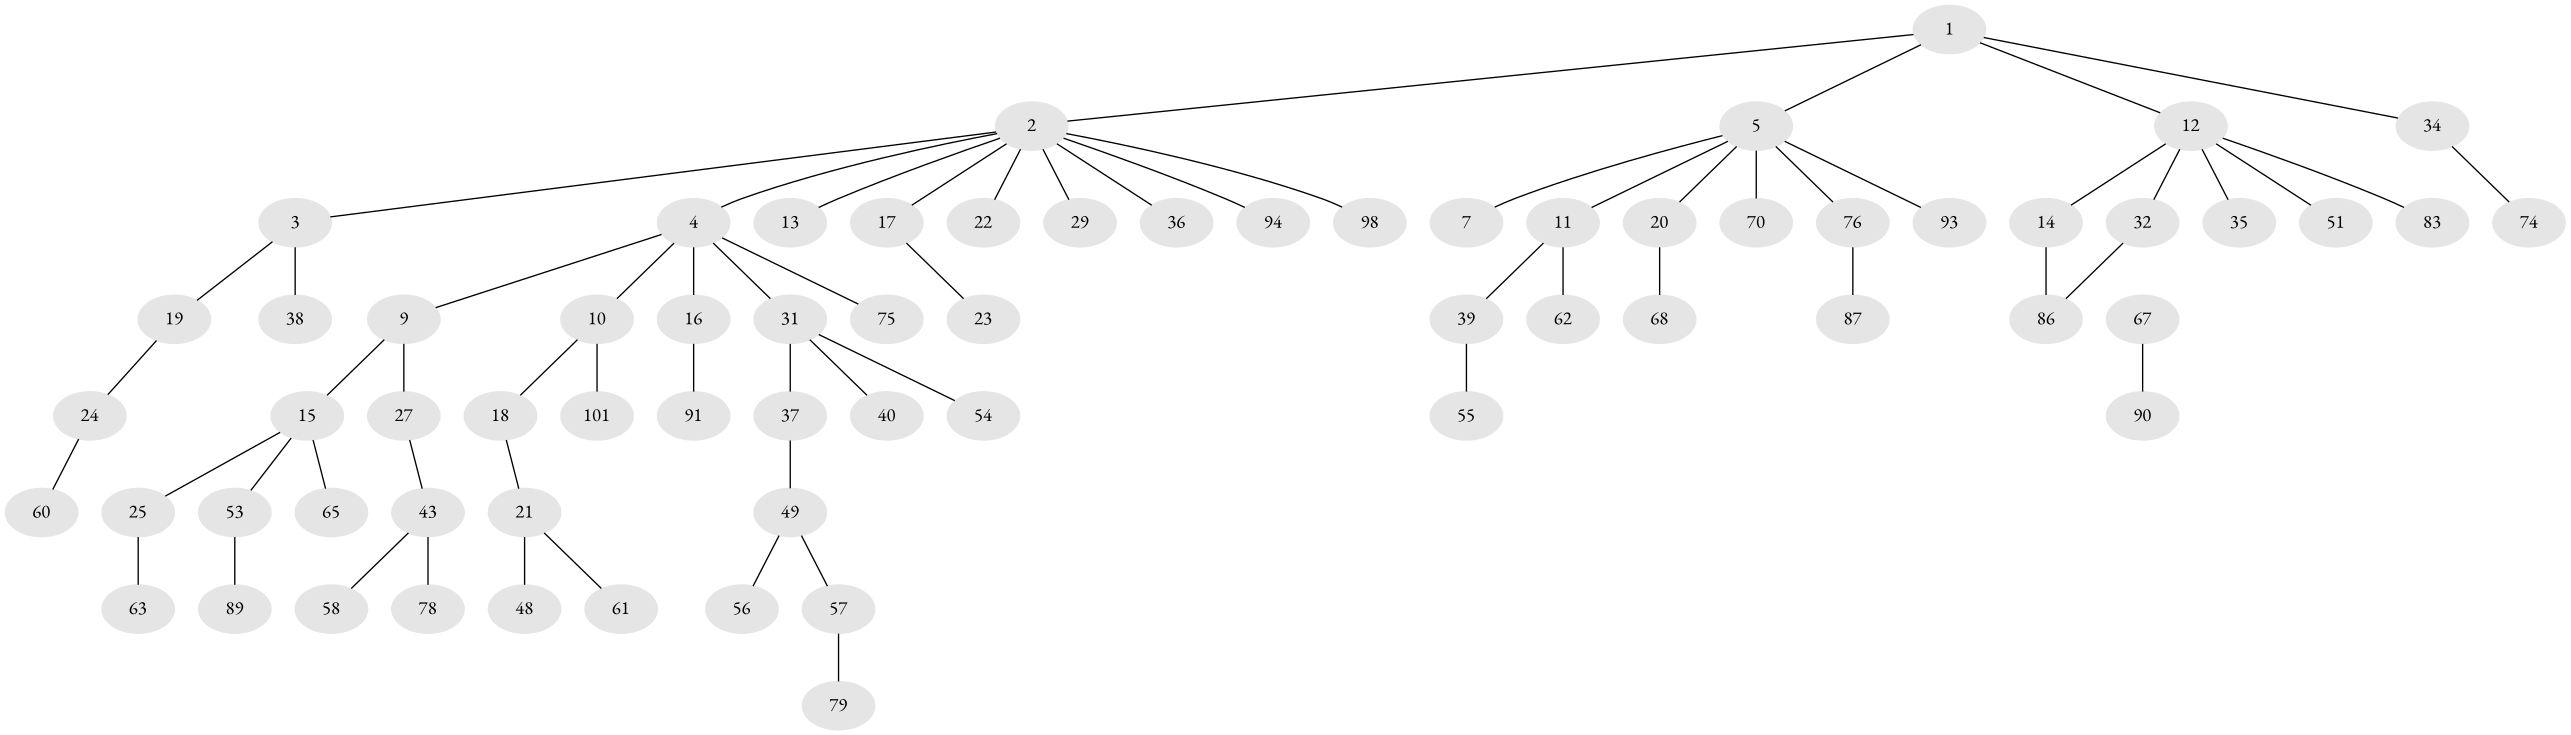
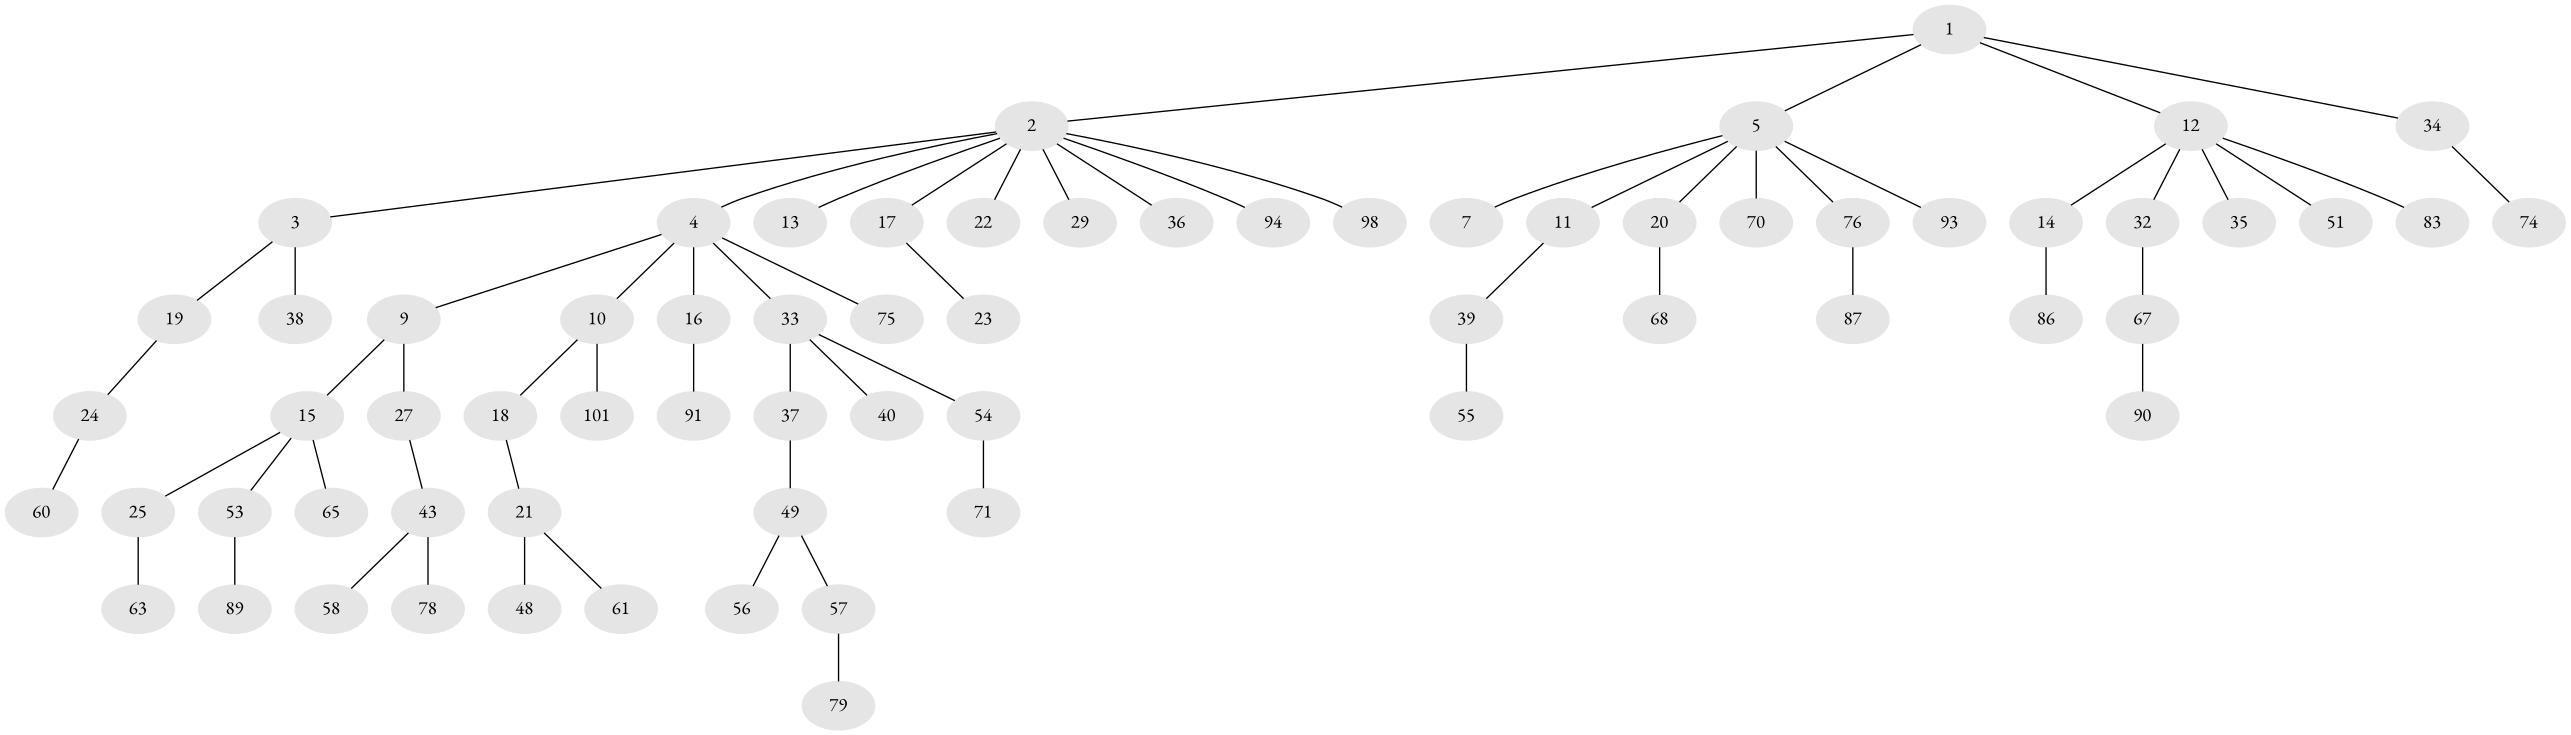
(2094, 271) -> (2143, 271)
(790, 319) -> (790, 319)
(1563, 319) -> none
none -> (983, 513)
